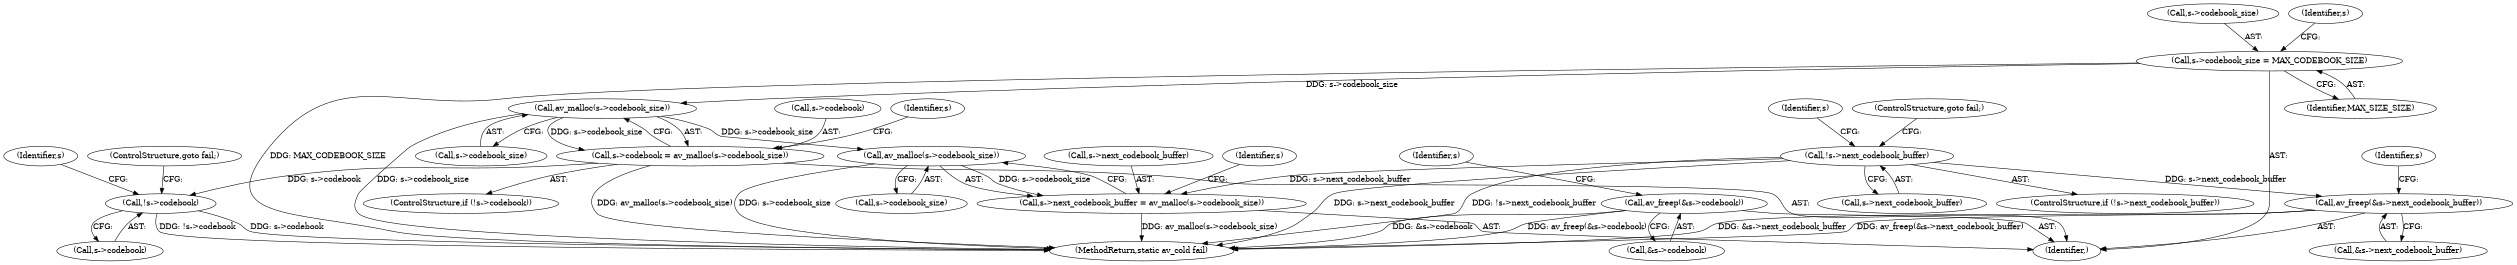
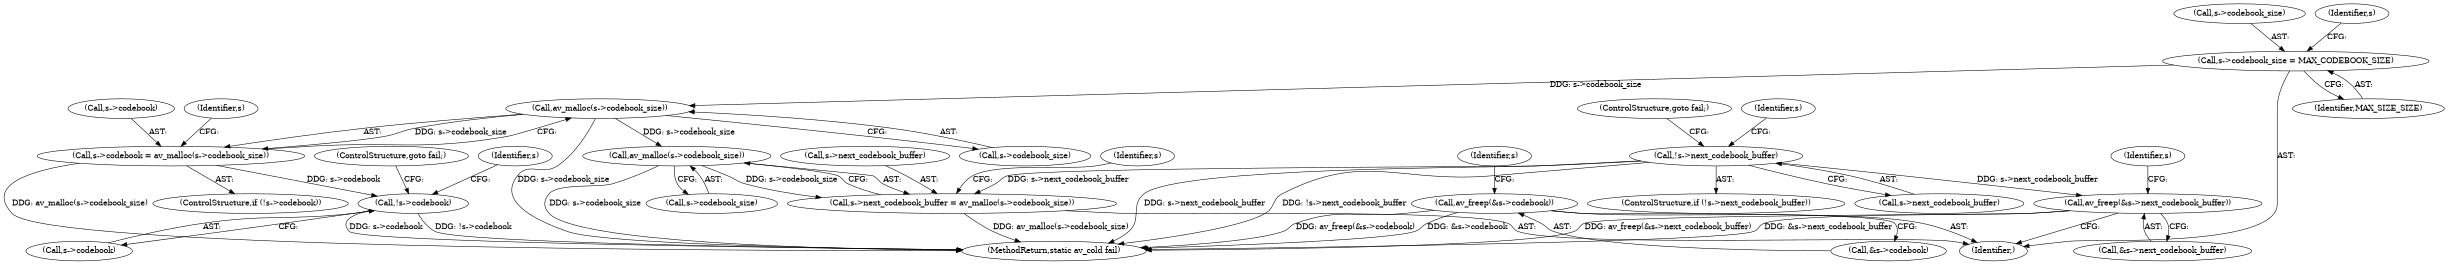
(769, 86) -> none
(1466, 185) -> none
(2328, 227) -> (2091, 227)
